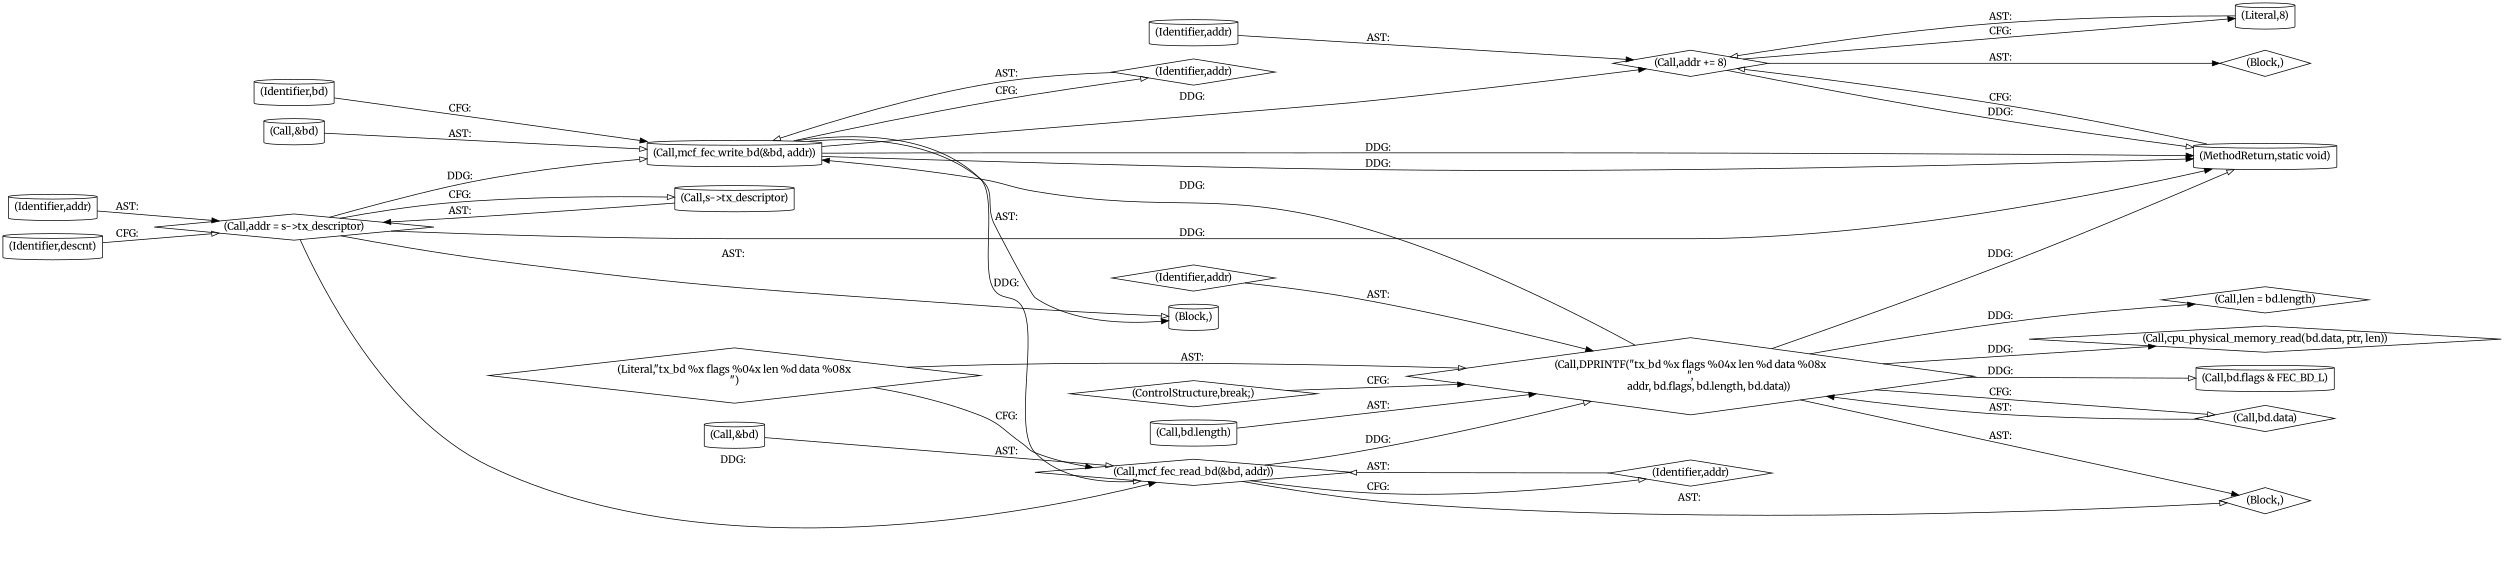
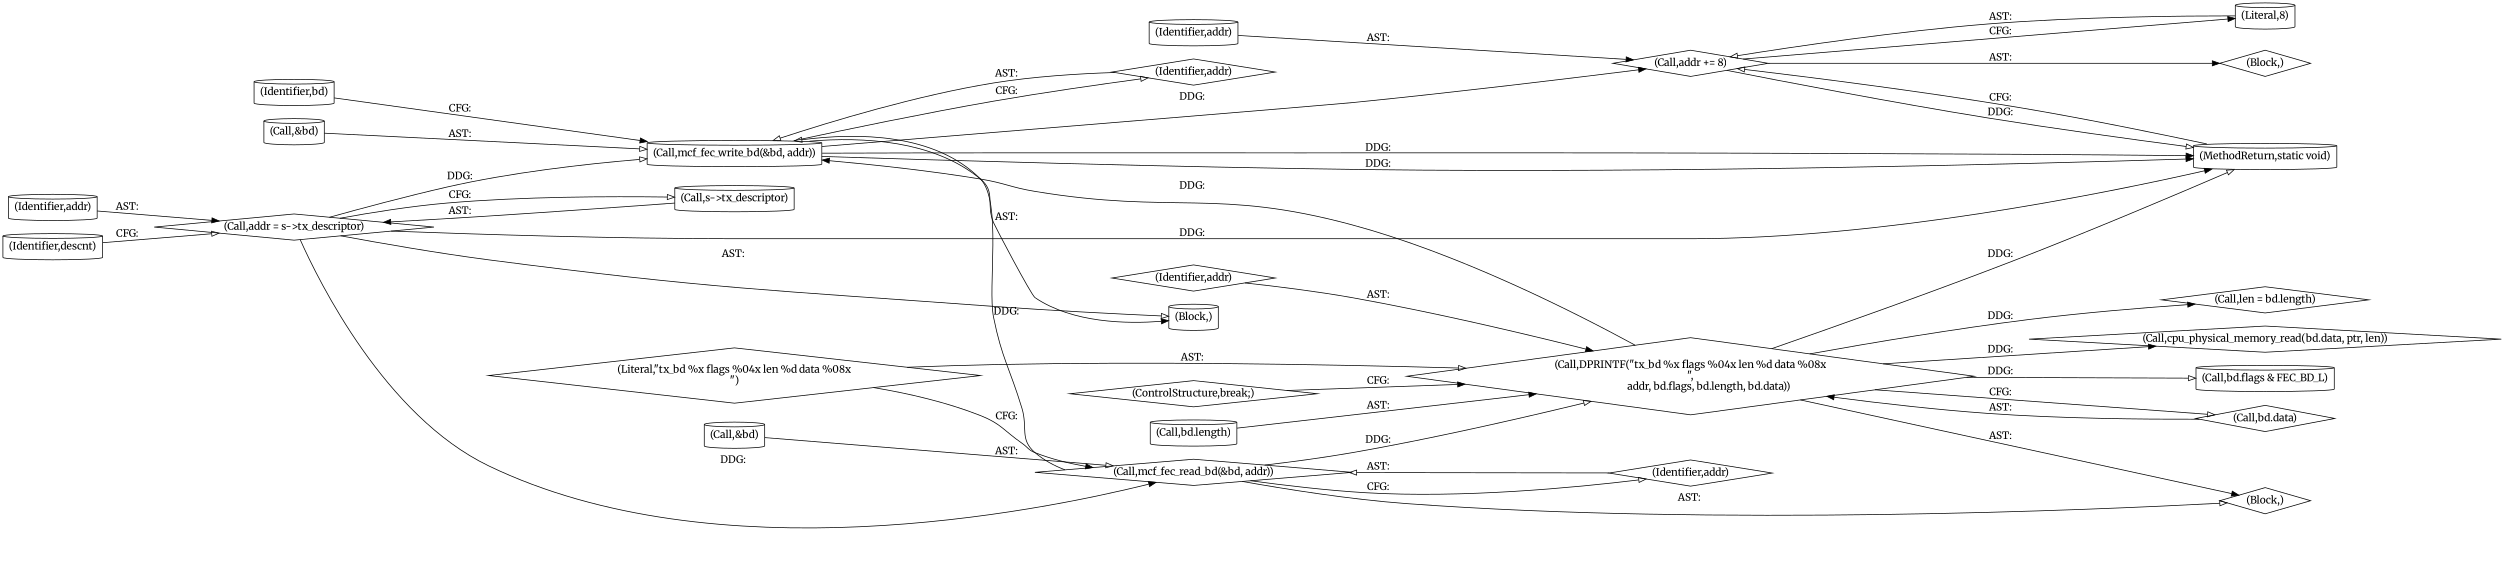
(990, 280) -> (993, 254)
